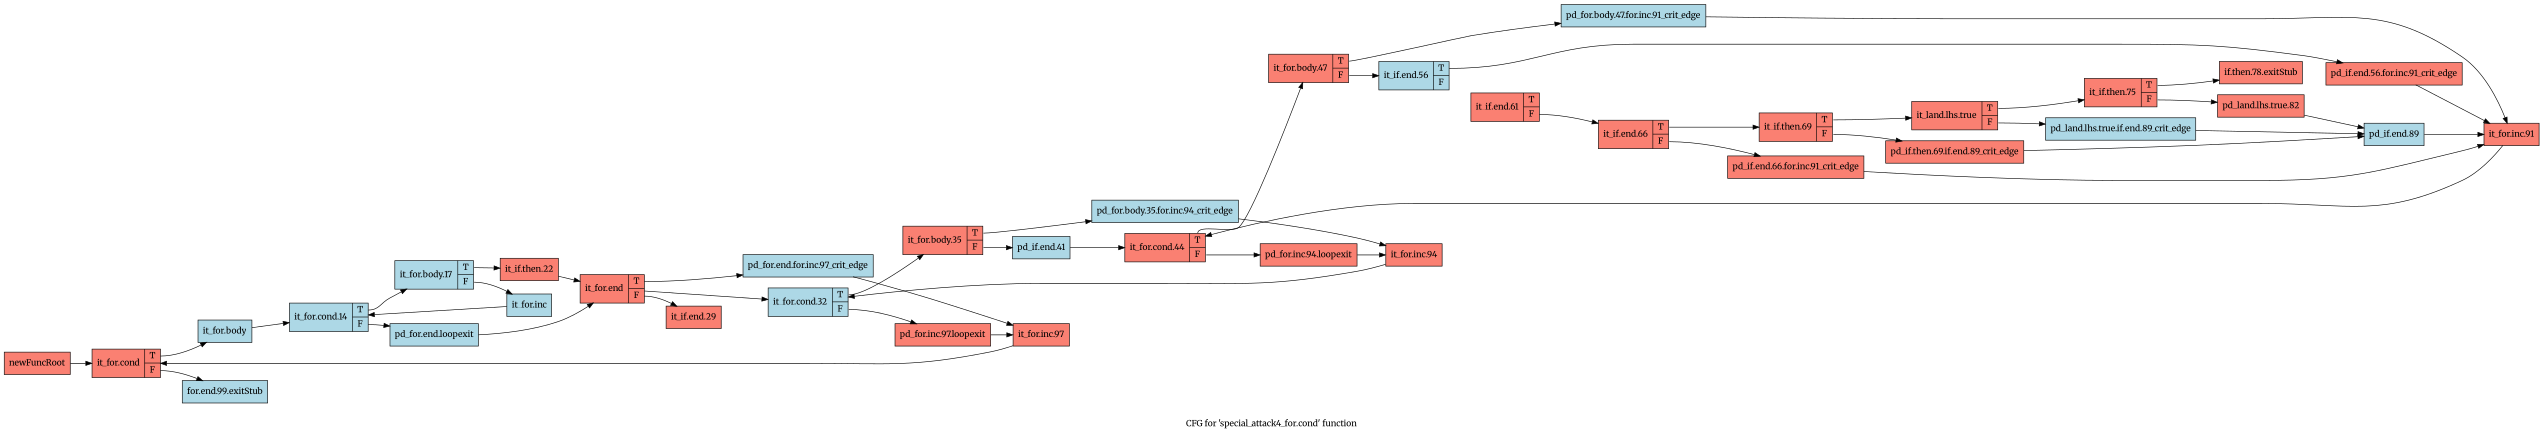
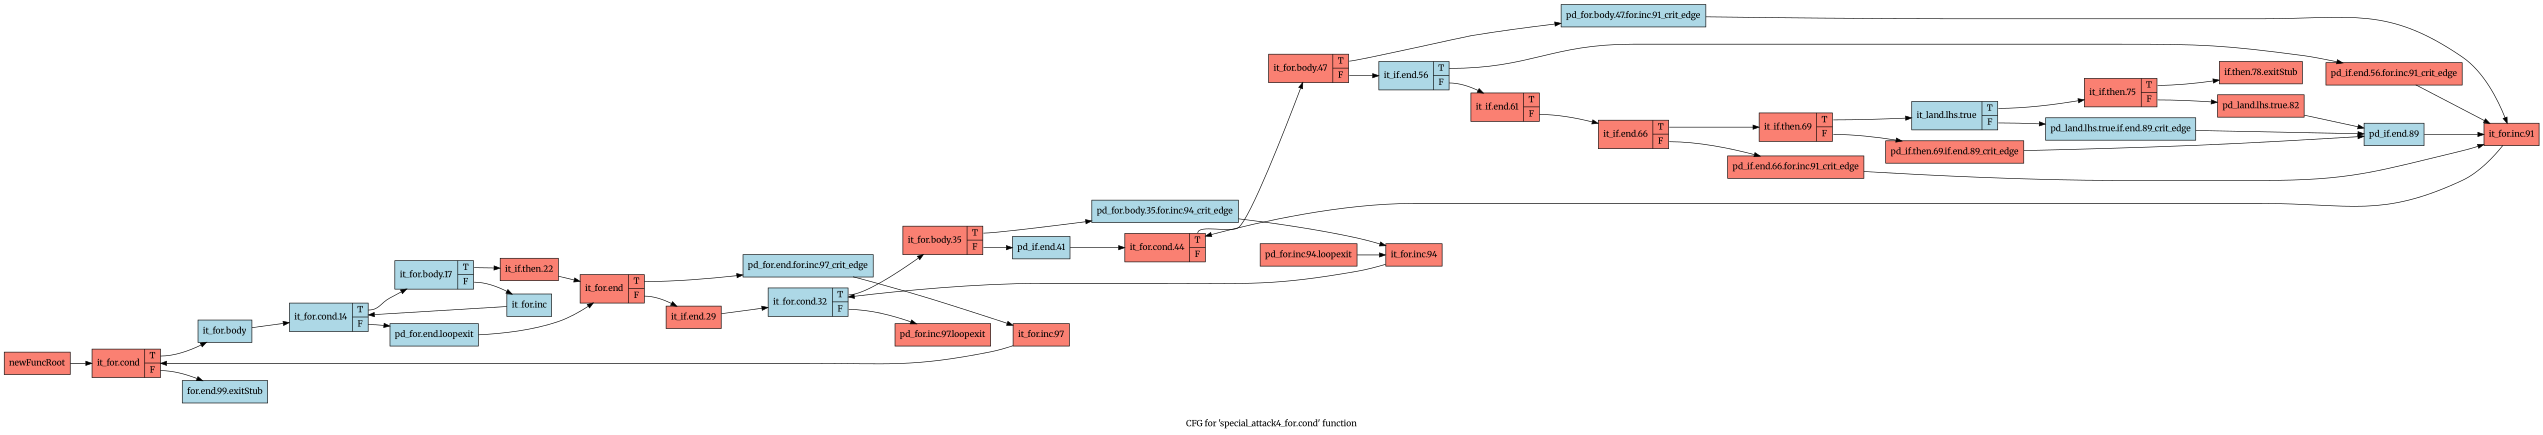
none -> (1464, 85)
(1955, 116) -> (1955, 116)
(1230, 255) -> none
(703, 295) -> (742, 311)
(999, 335) -> none
